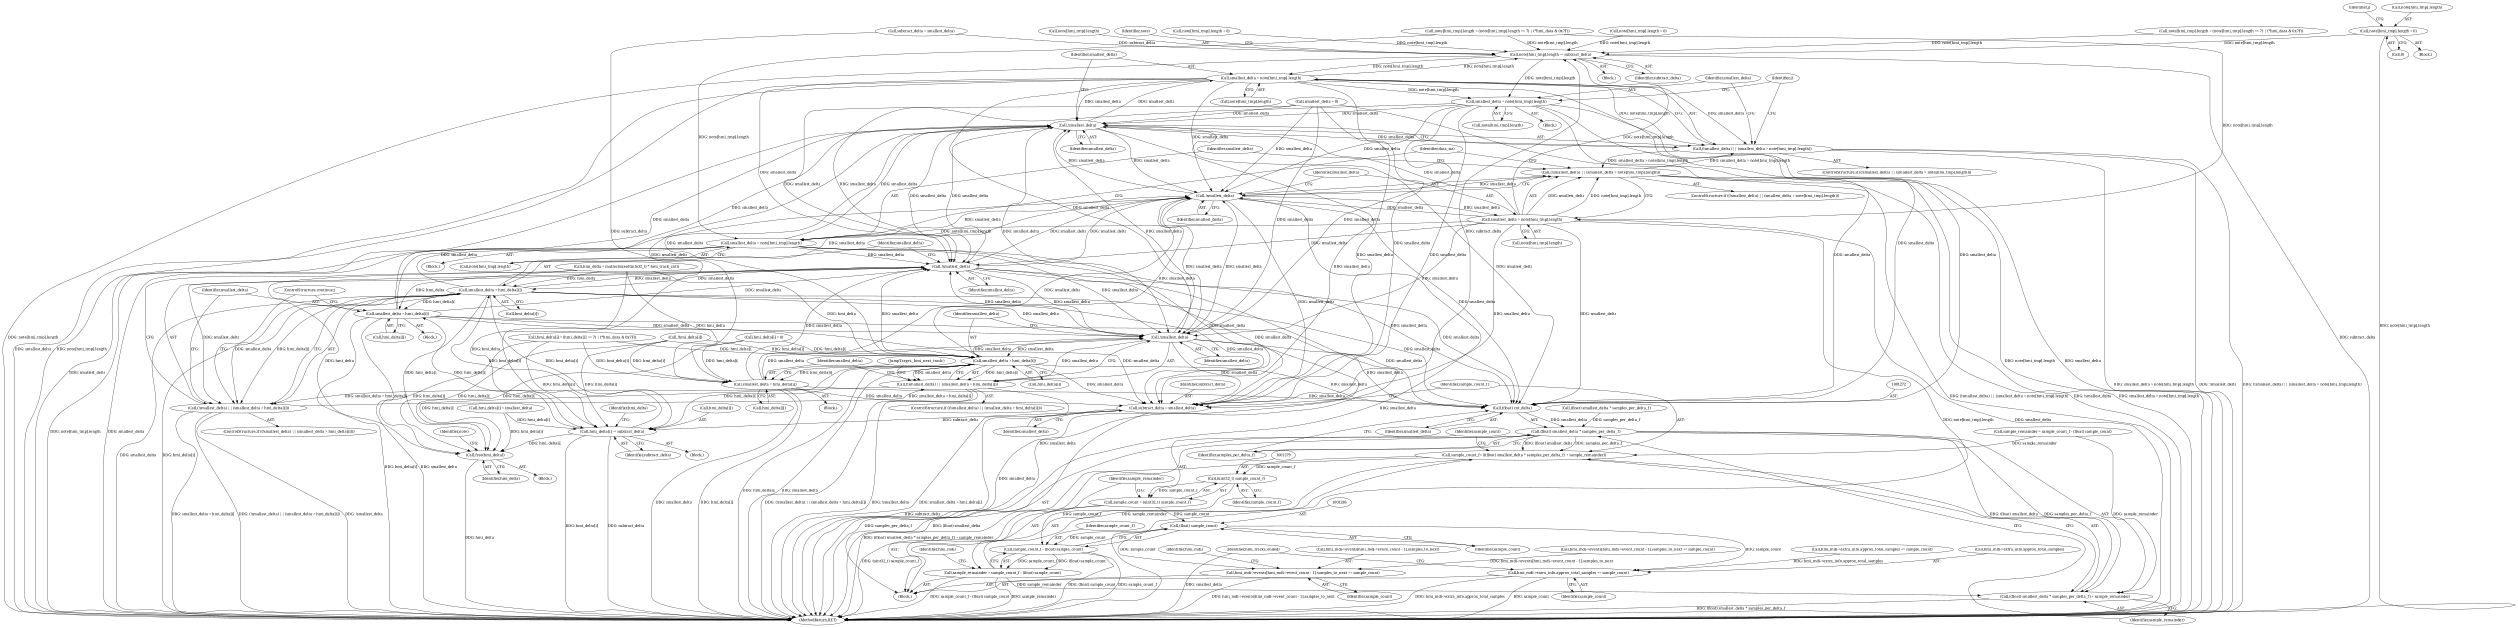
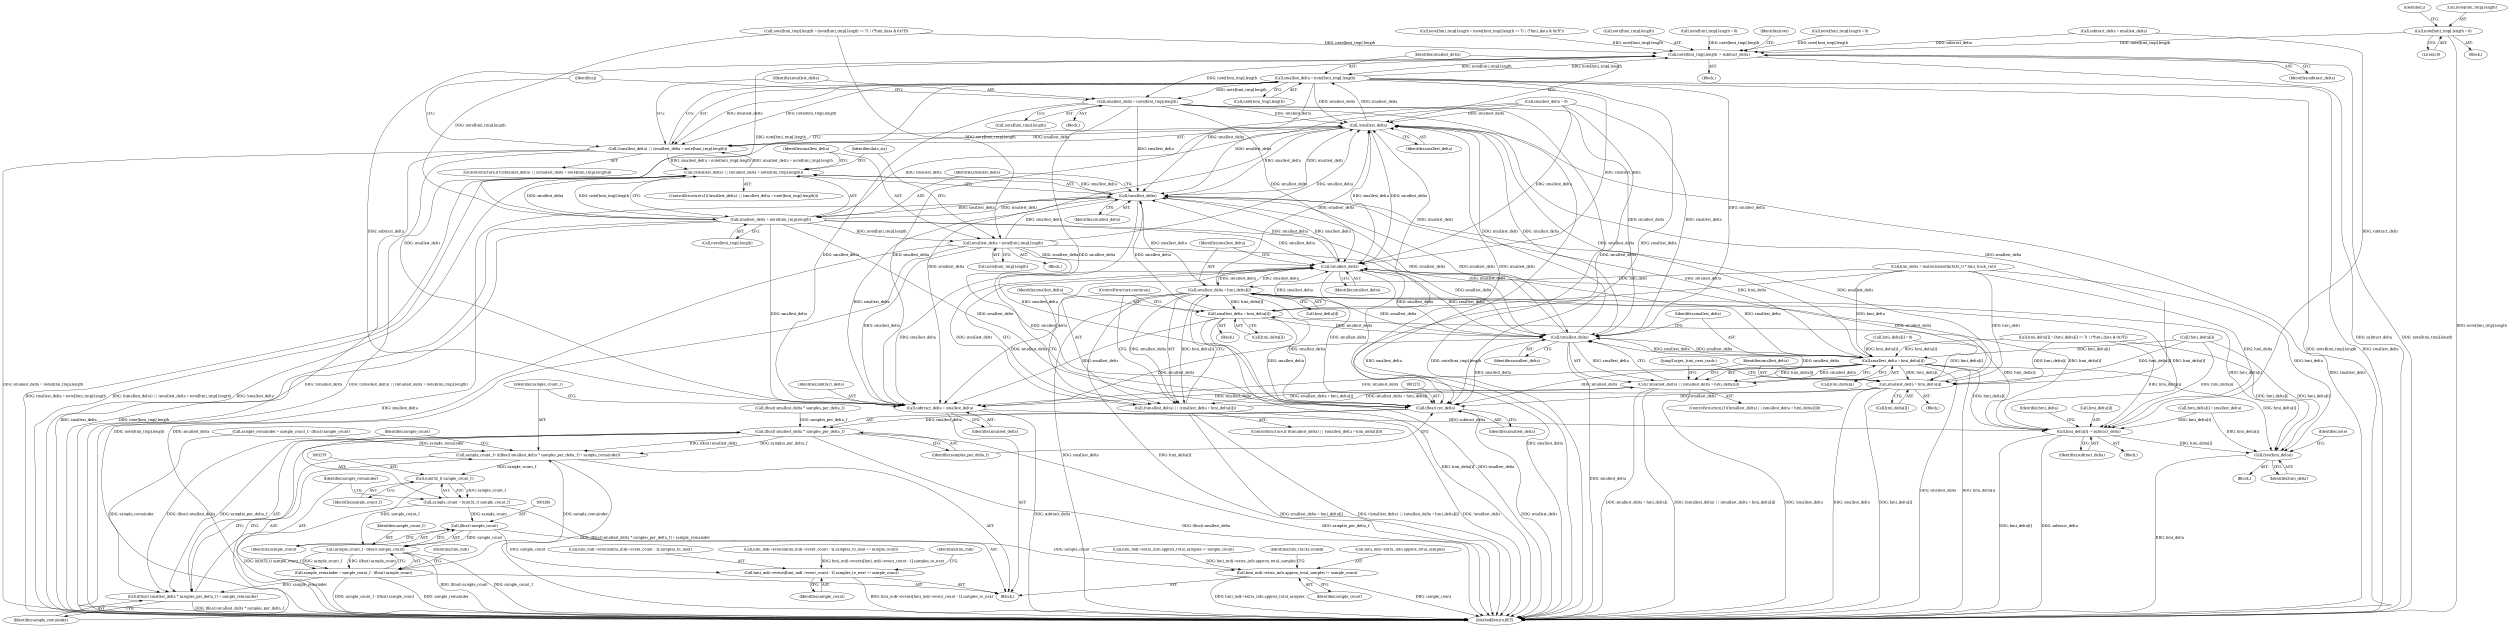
(2398, 55) -> (2431, 55)
(528, 381) -> none
(1053, 617) -> (1519, 513)
